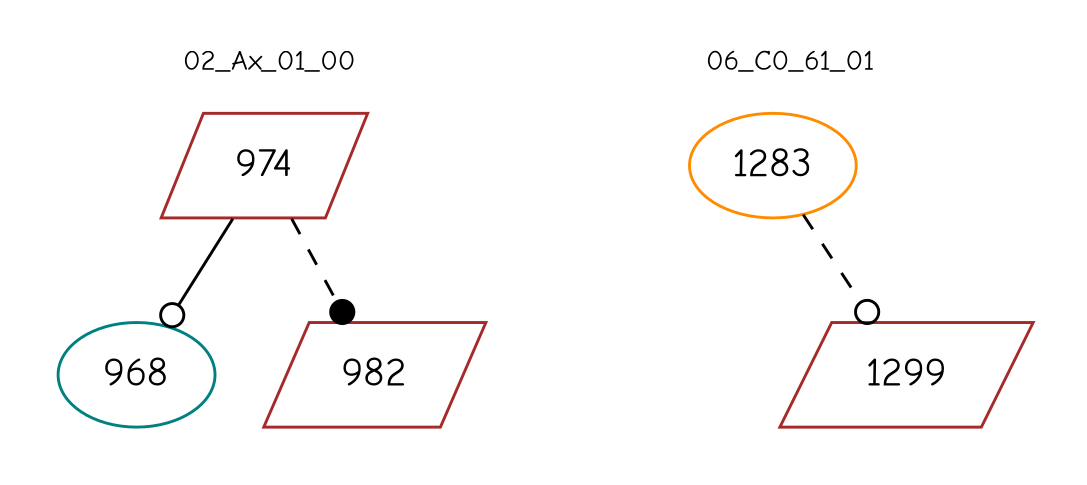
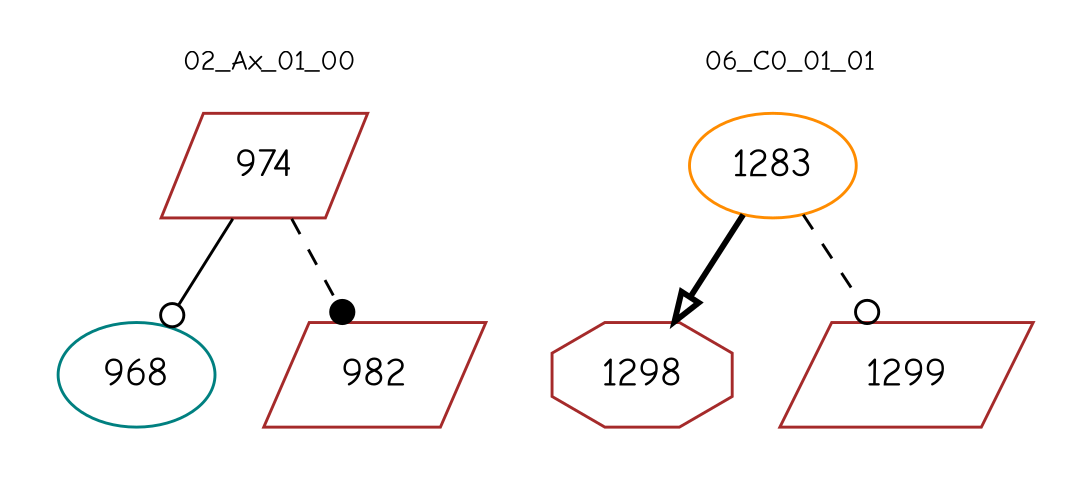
(790, 62) -> (790, 62)
none -> (642, 375)
